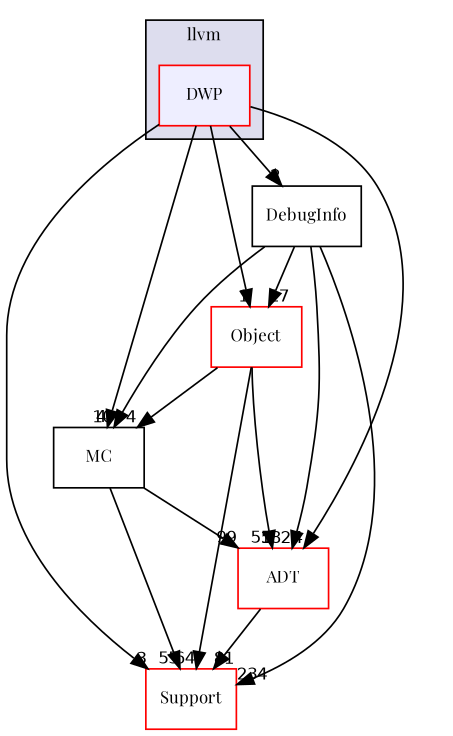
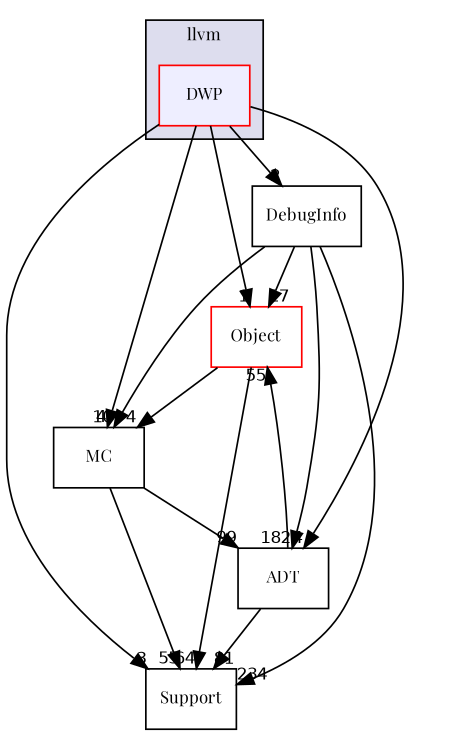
(258, 450) -> (282, 466)
(283, 578) -> (283, 578)
(191, 699) -> (191, 699)
